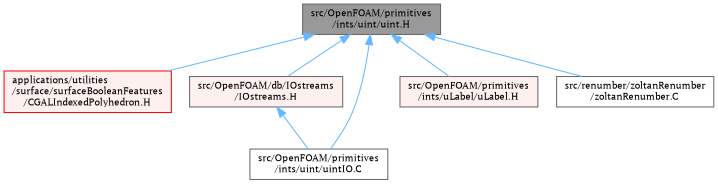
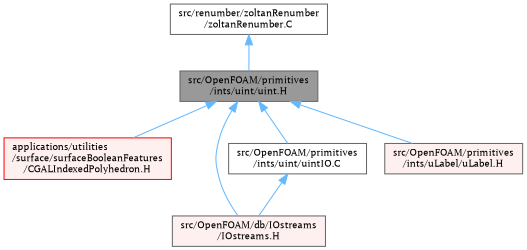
(508, 57) -> (249, 58)
(296, 132) -> (270, 199)
